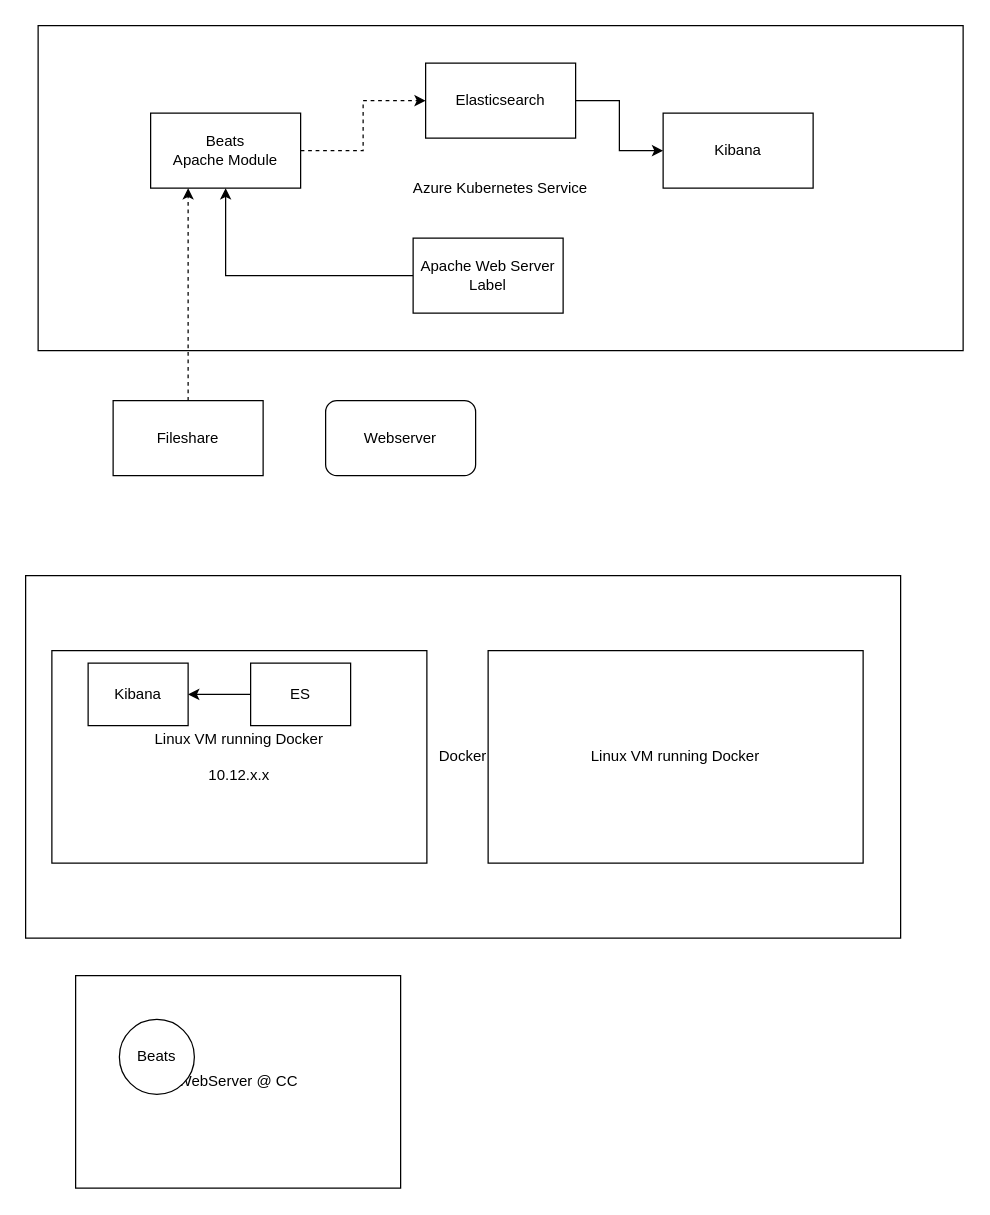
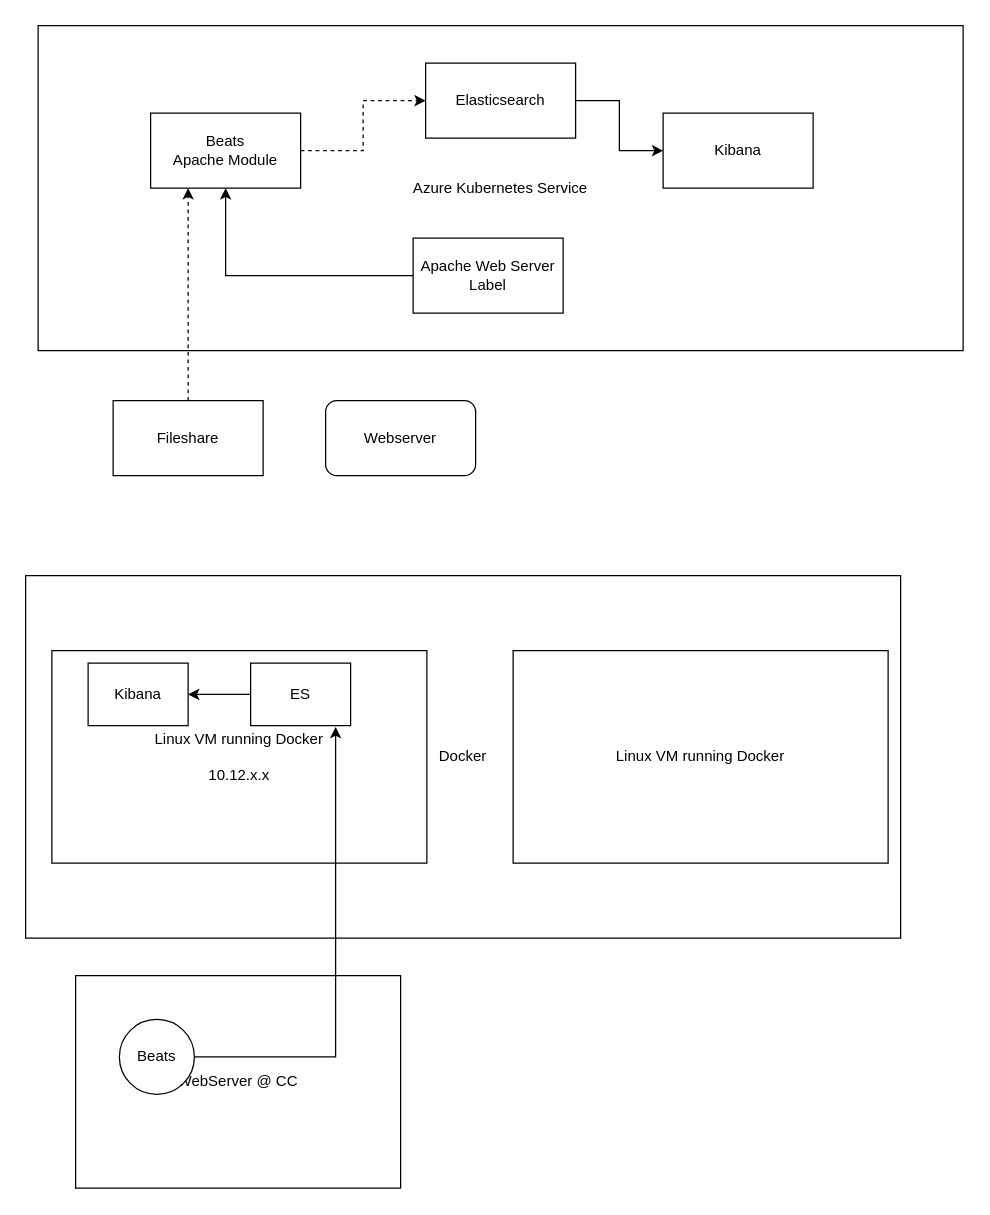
(676, 757) -> (701, 757)
none -> (336, 967)
